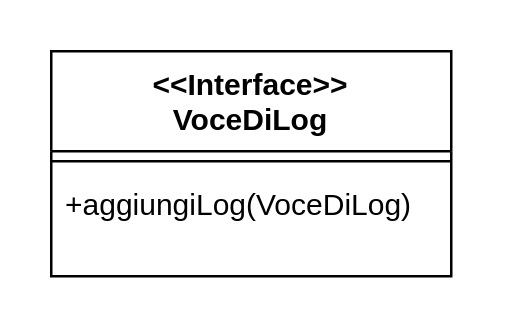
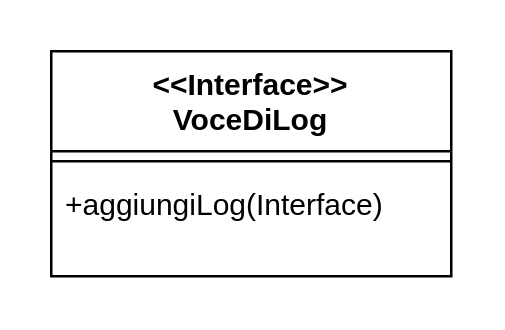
(248, 207) -> (252, 207)
